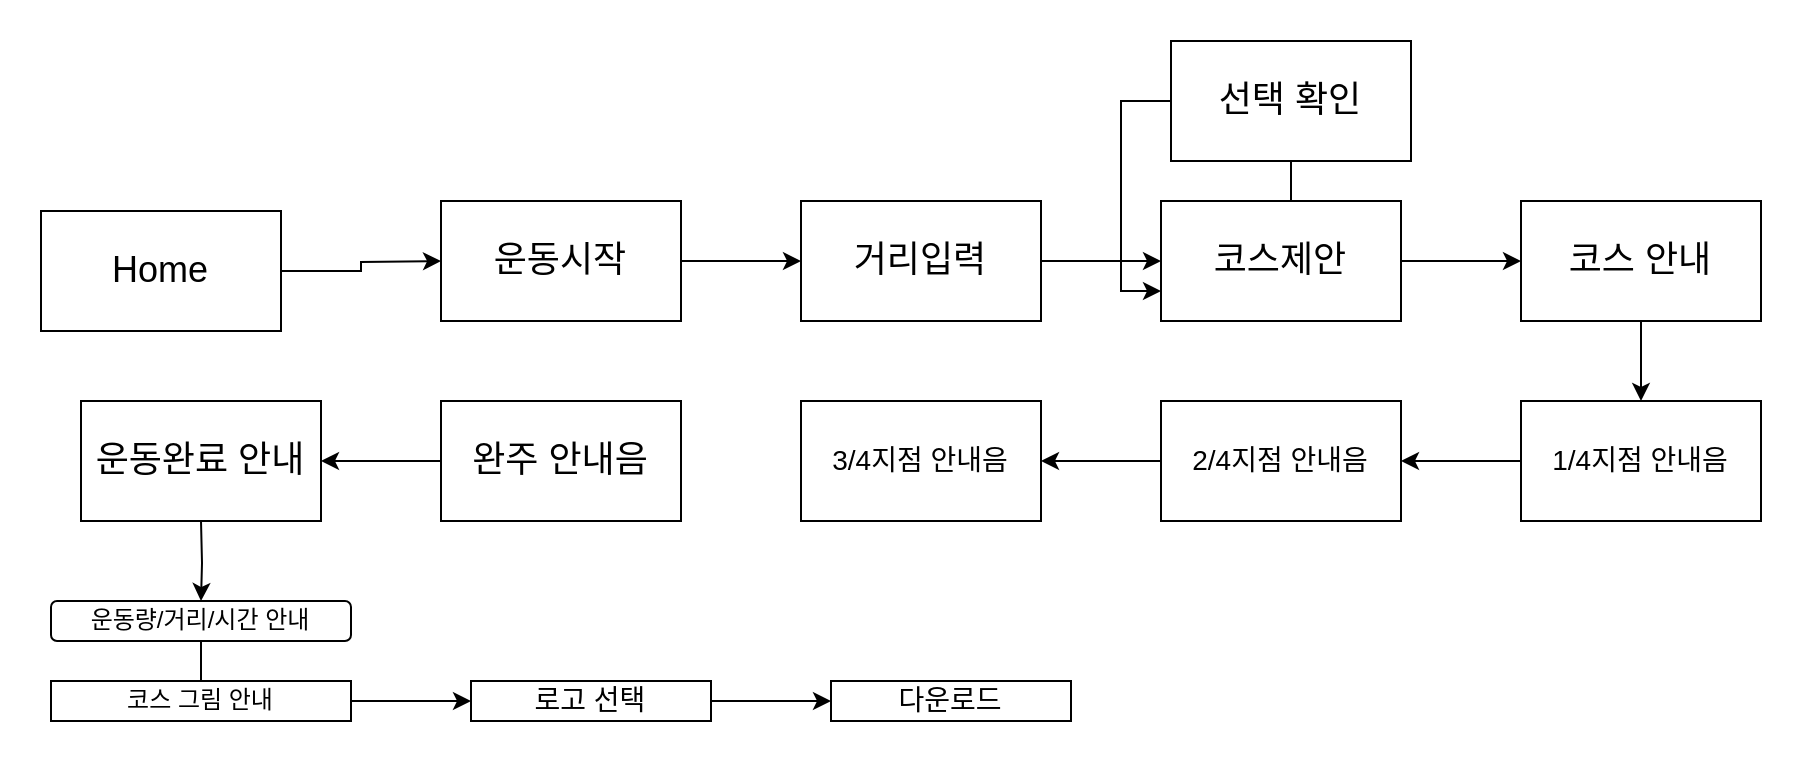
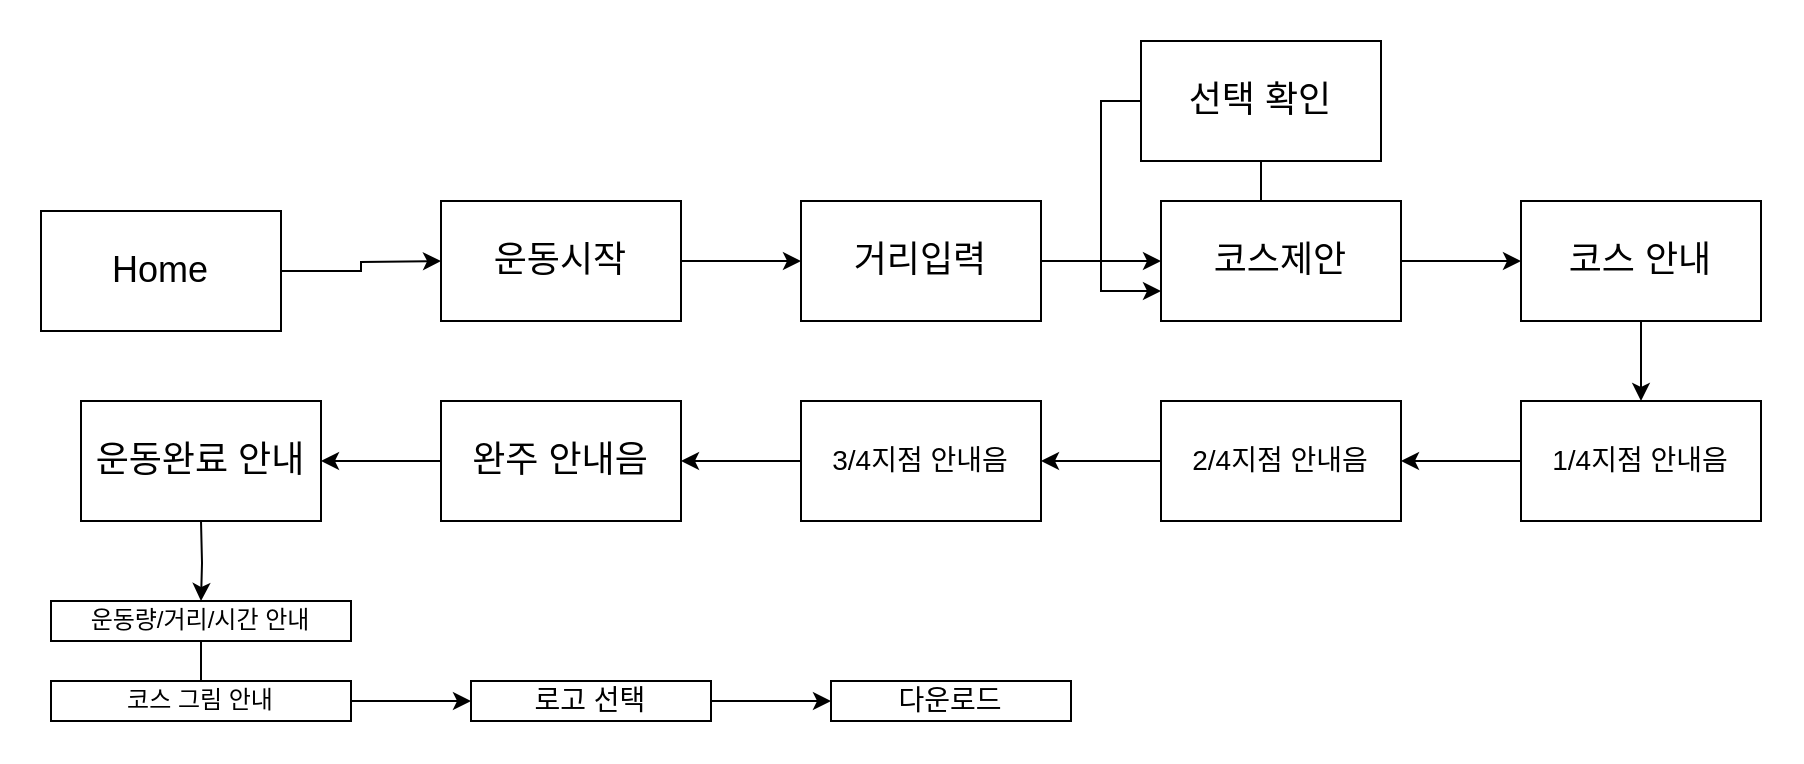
(1291, 101) -> (1261, 101)
none -> (748, 461)
(201, 621) -> (201, 621)
